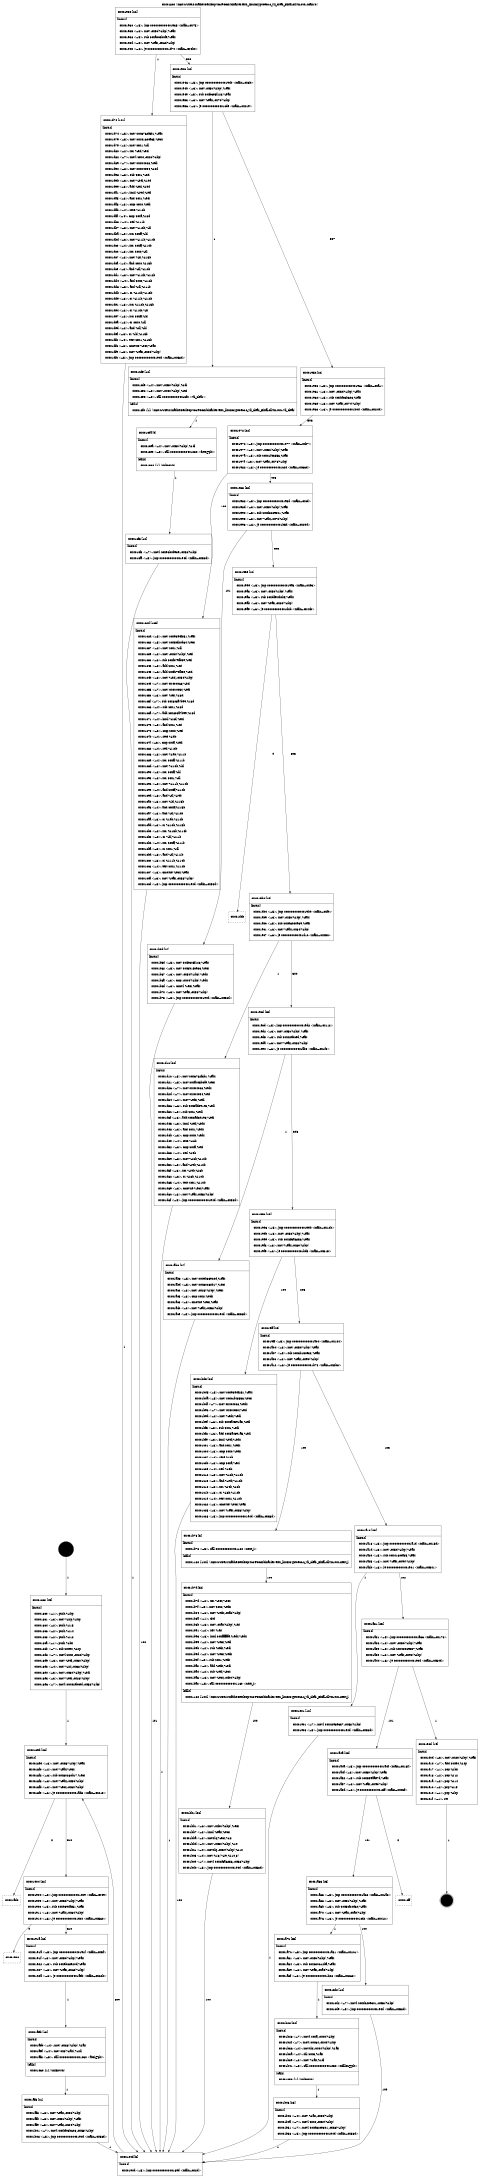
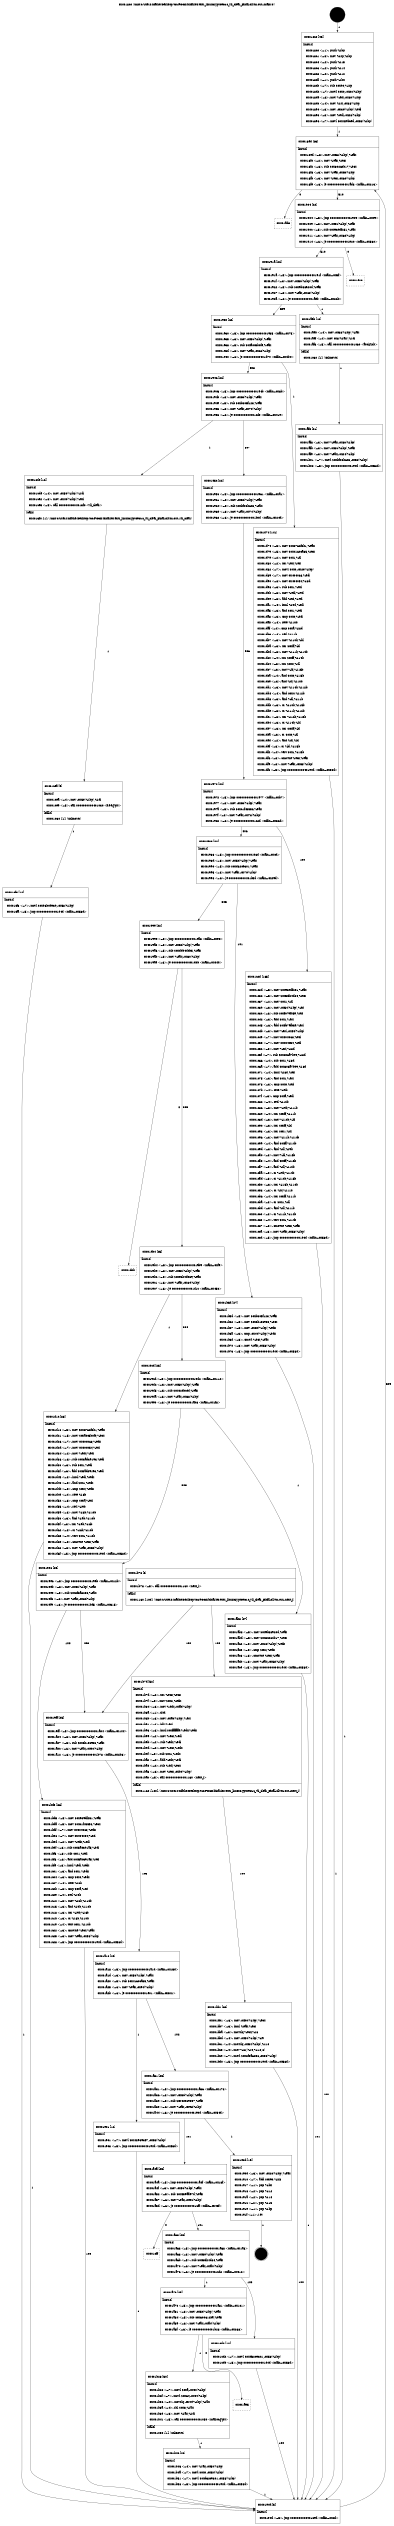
none -> (278, 309)
(293, 1451) -> (146, 1657)
none -> (242, 2405)
